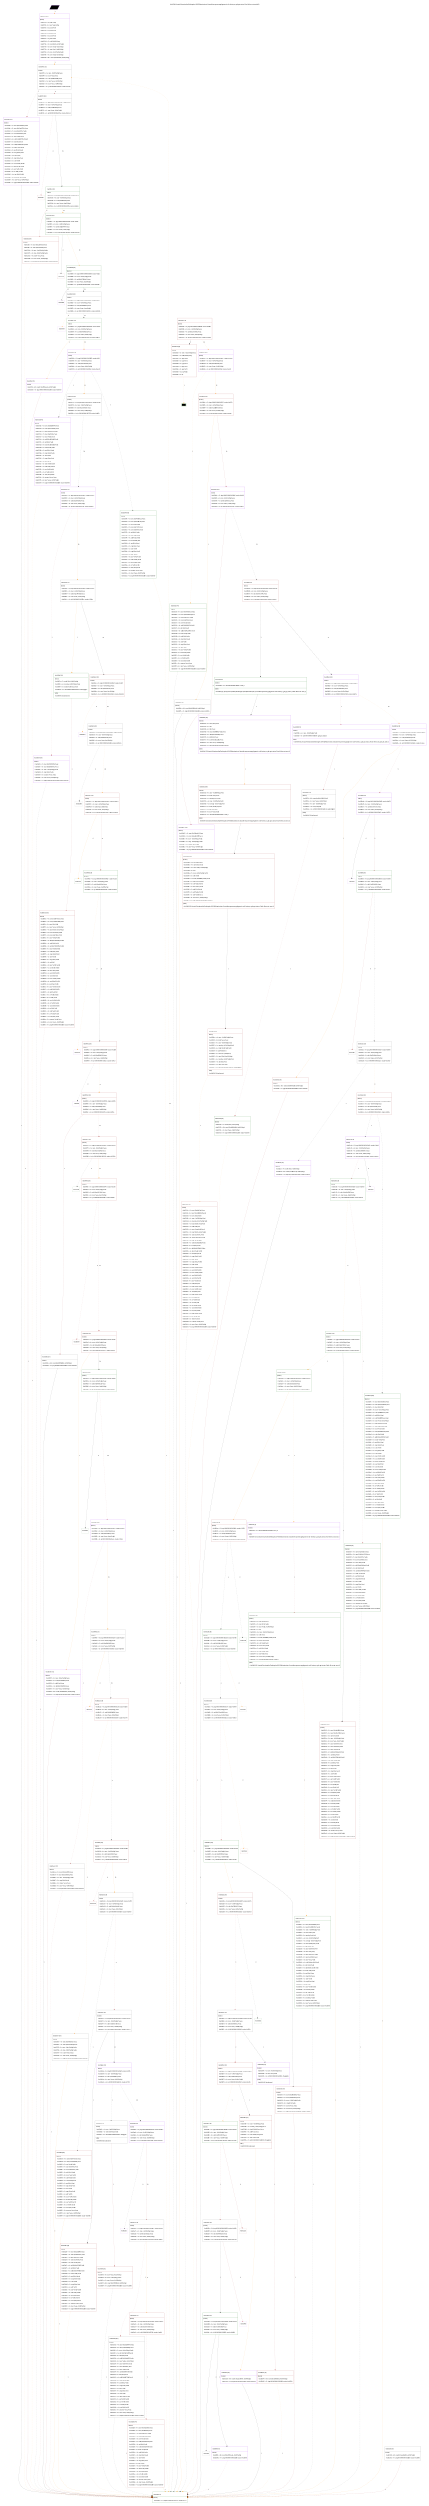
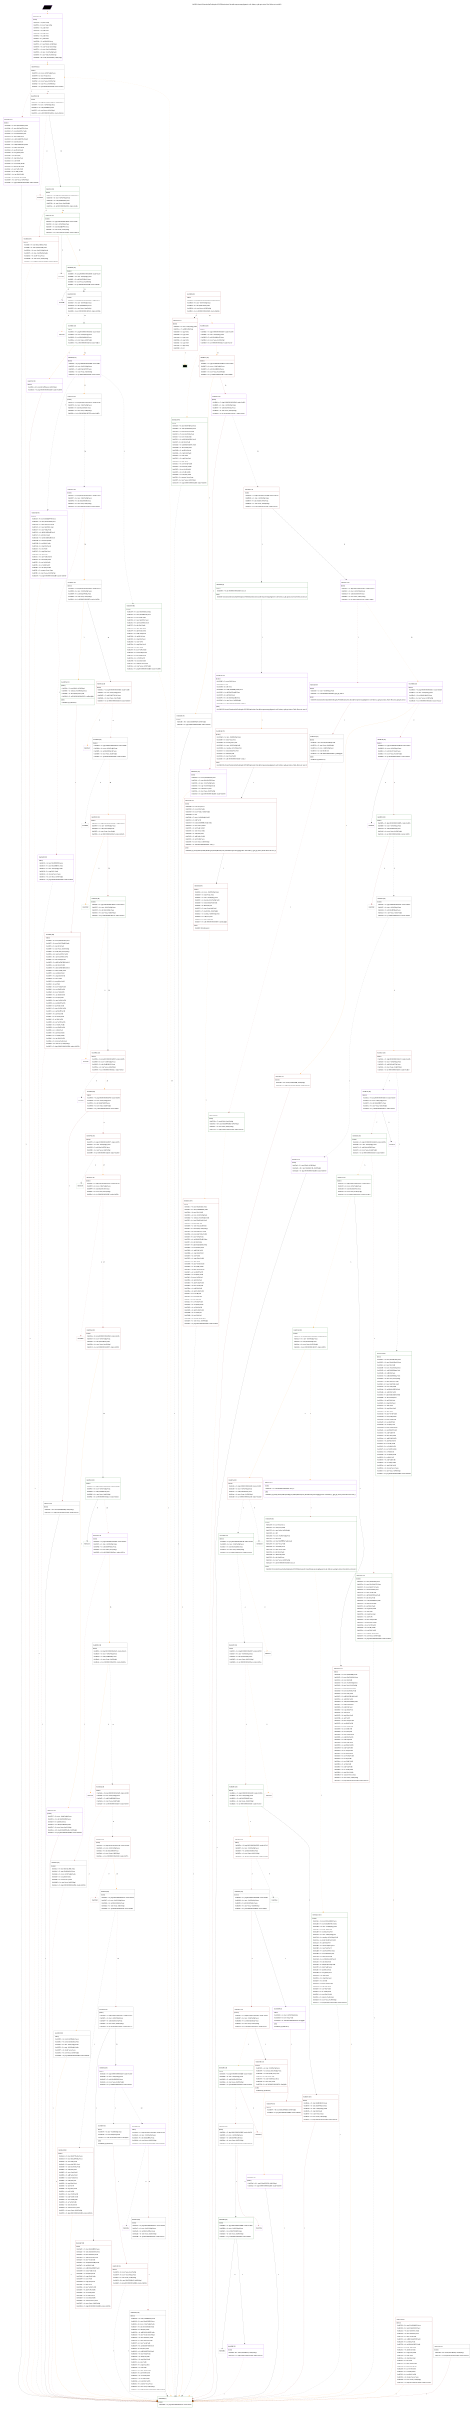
(147, 2324) -> none
